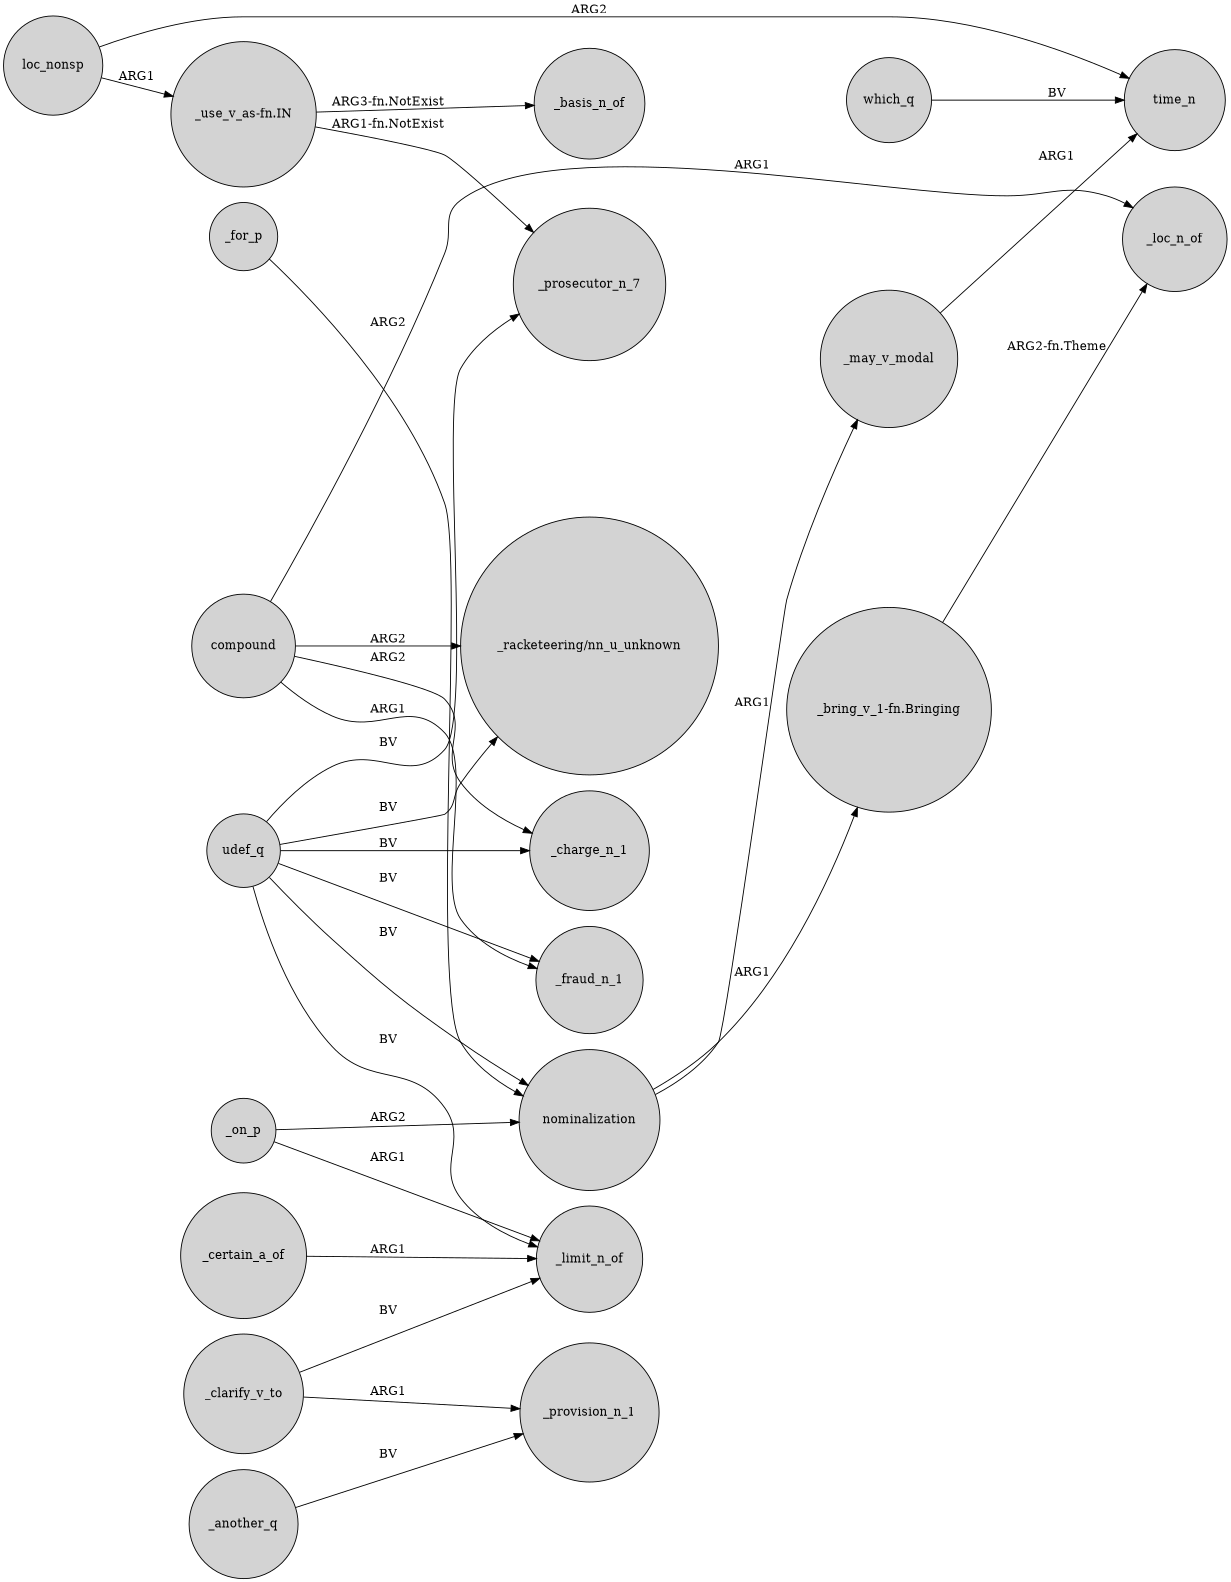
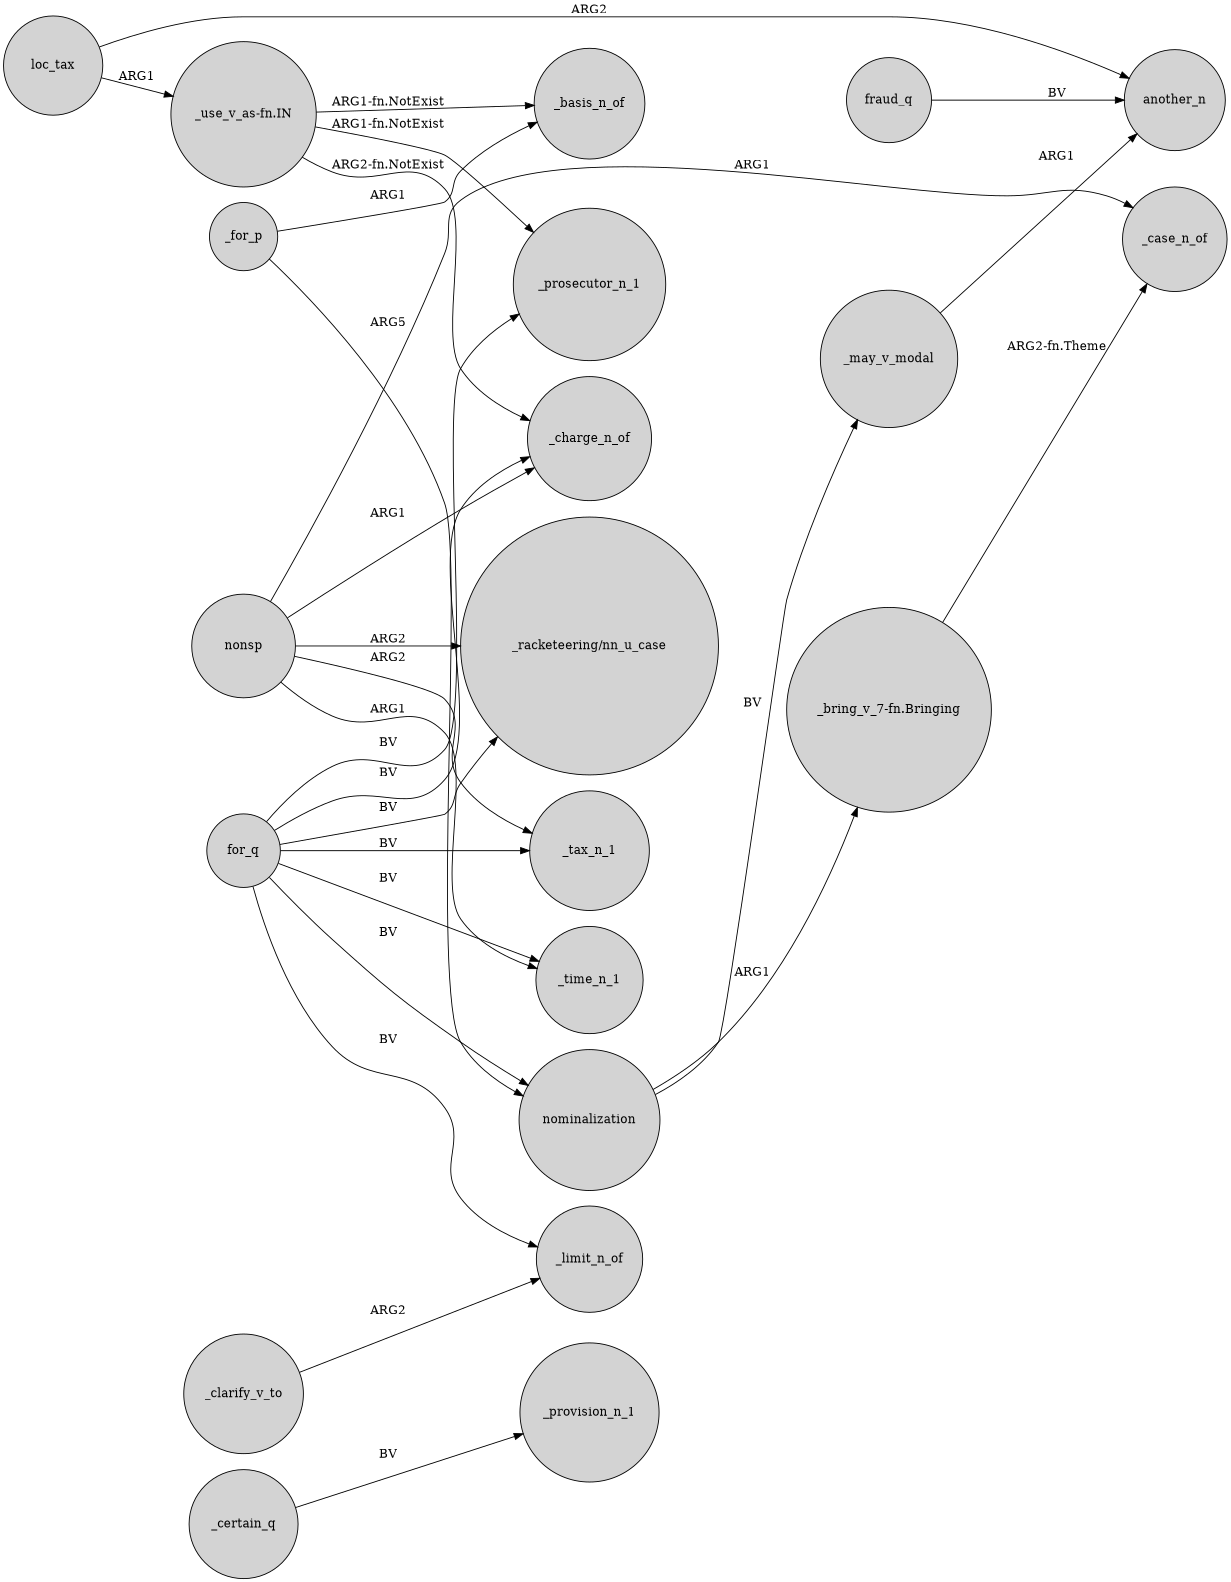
(53, 66) -> (53, 66)
(889, 100) -> (889, 100)
(1175, 100) -> (1175, 100)
(388, 102) -> (388, 102)
none -> (419, 207)
(1175, 239) -> (1175, 239)
(590, 284) -> (590, 284)
(388, 323) -> (388, 323)
none -> (590, 439)
(244, 646) -> (244, 646)
(590, 646) -> (590, 646)
(753, 703) -> (753, 703)
(889, 710) -> (889, 710)
(244, 851) -> (244, 851)
(590, 851) -> (590, 851)
(590, 980) -> (590, 980)
(244, 1131) -> none
(244, 1256) -> none
(388, 1311) -> (388, 1311)
(407, 1403) -> none
(244, 1524) -> (244, 1524)
